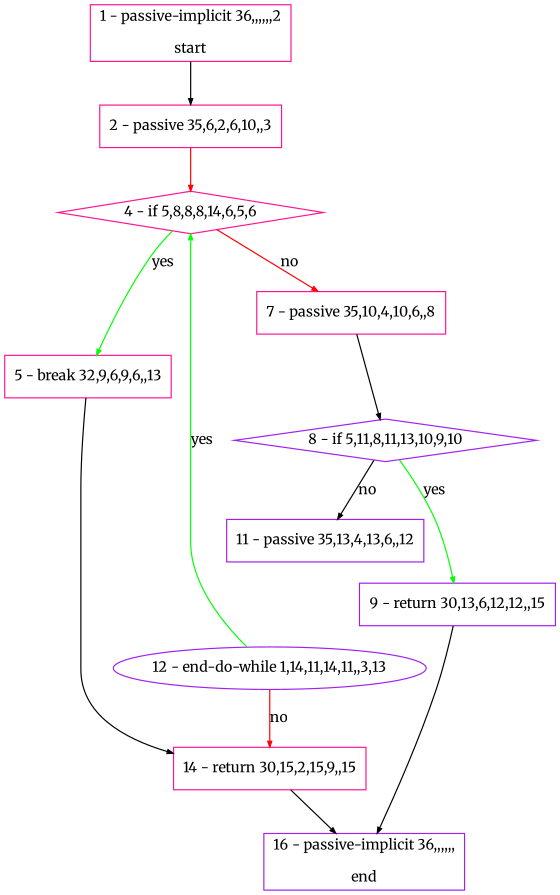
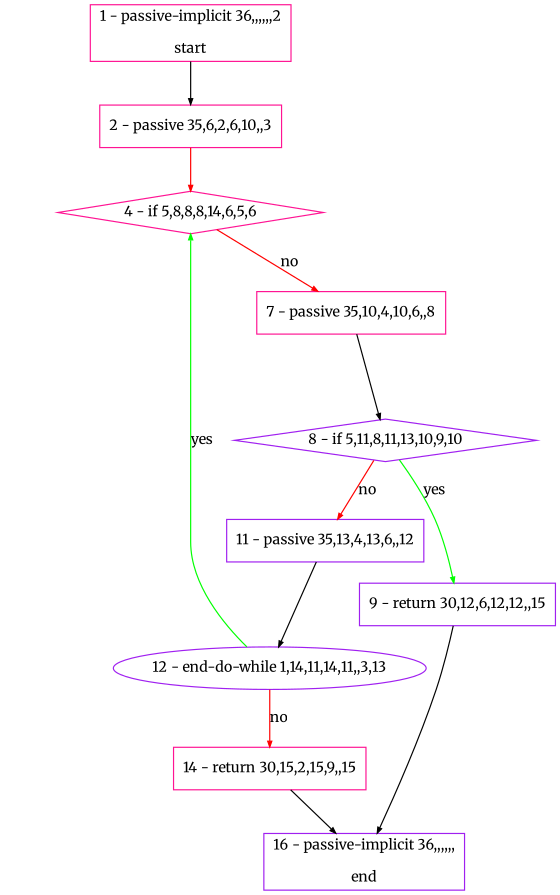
(88, 377) -> none
(357, 487) -> (357, 487)
none -> (299, 602)
(457, 604) -> (457, 604)
